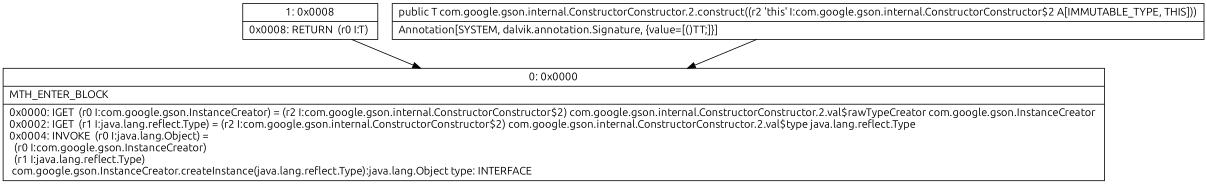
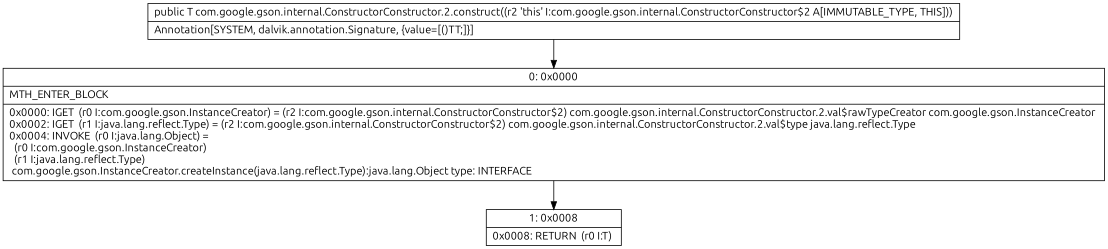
(382, 52) -> (554, 191)
